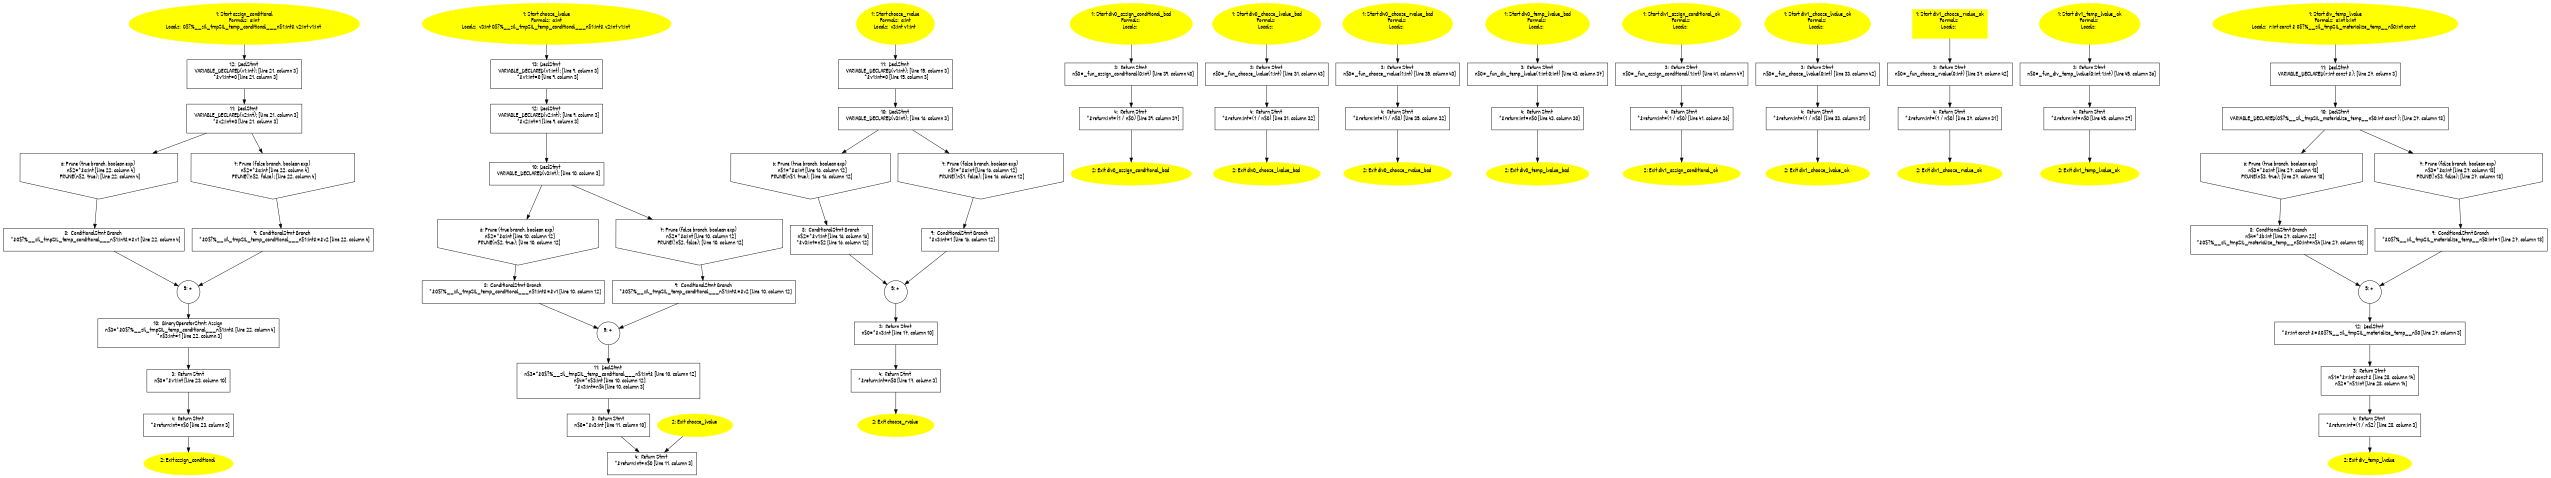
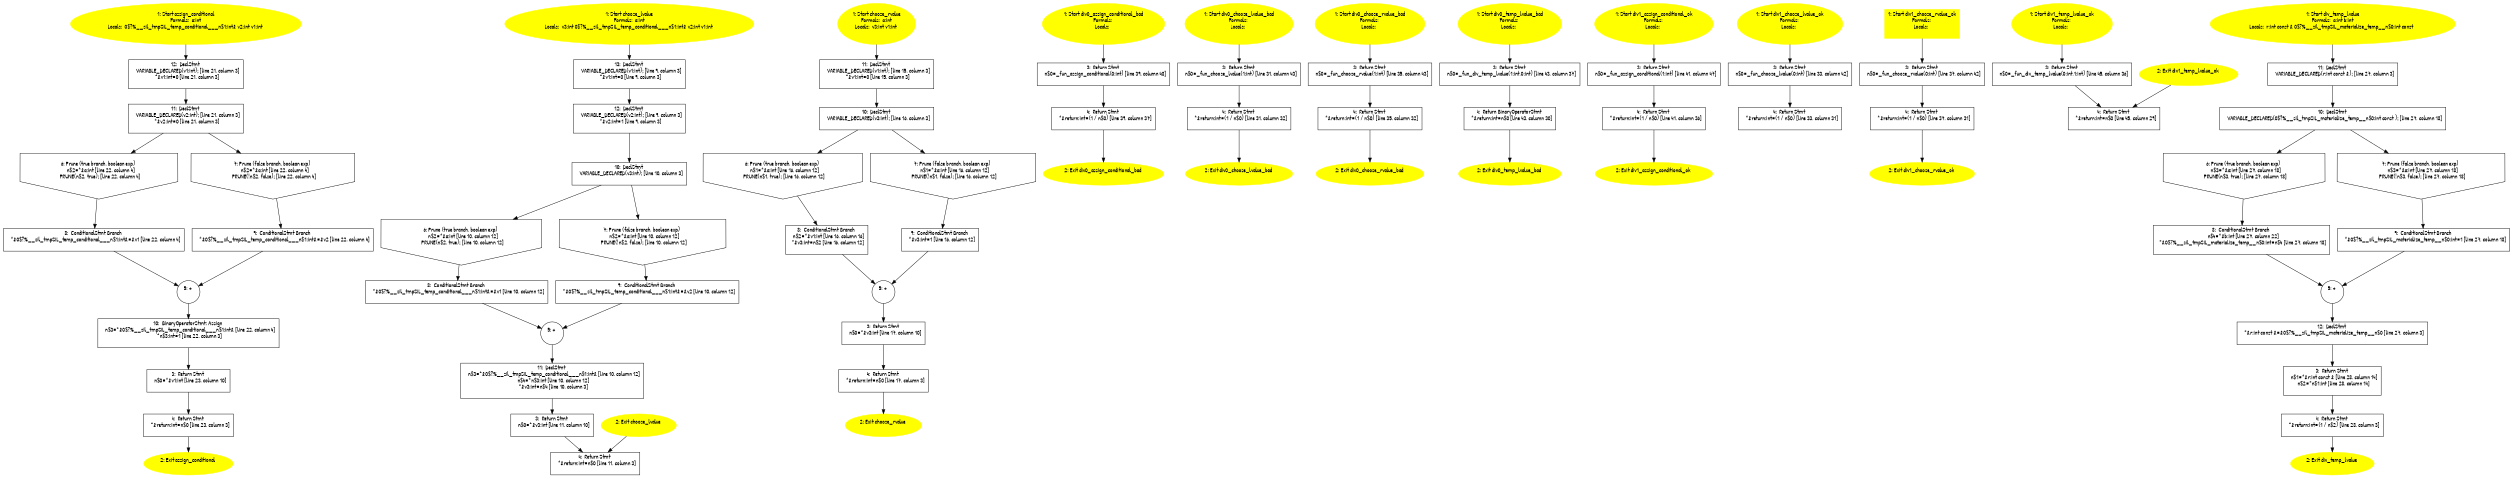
(1538, 119) -> (1510, 119)
(2090, 144) -> (2154, 95)
(1818, 174) -> none
